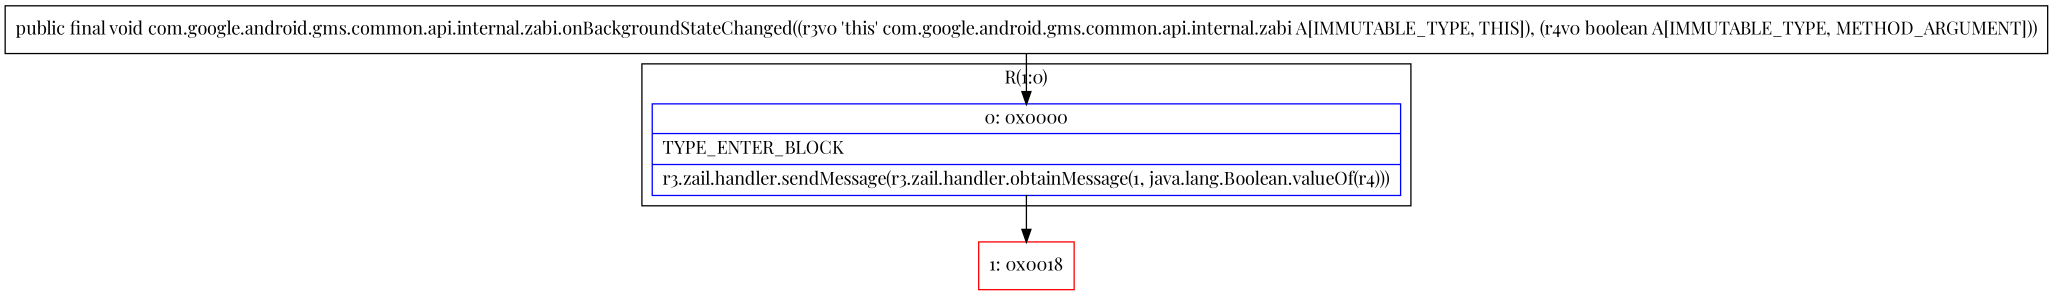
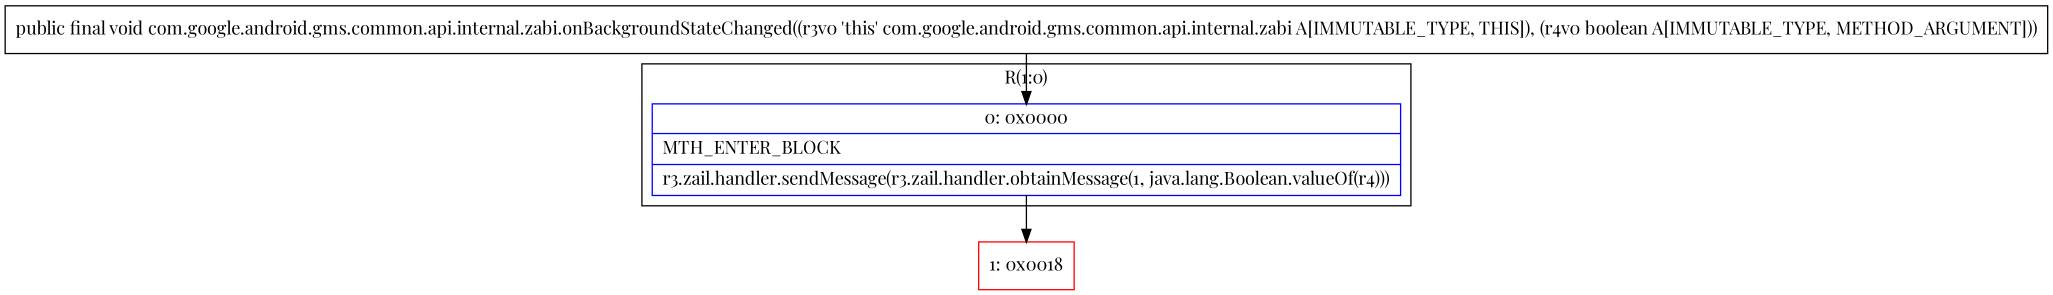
(754, 148) -> (752, 148)
